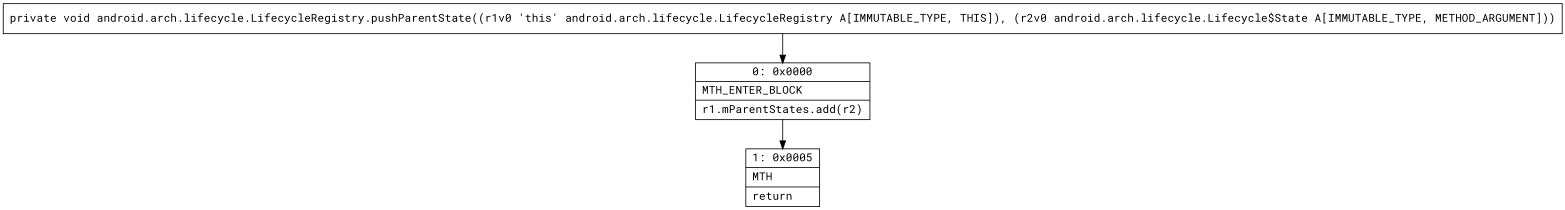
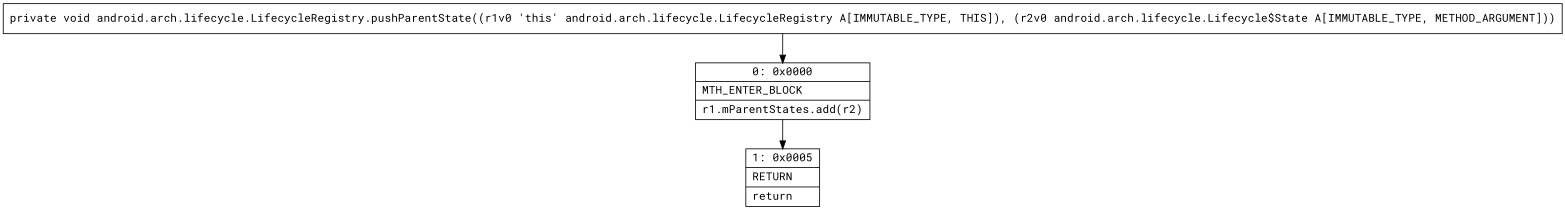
(762, 177) -> (773, 177)
